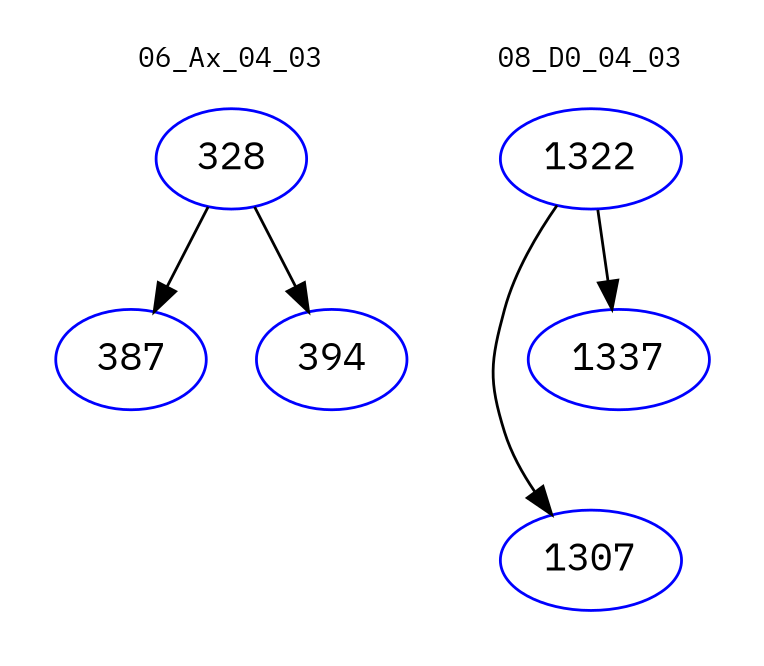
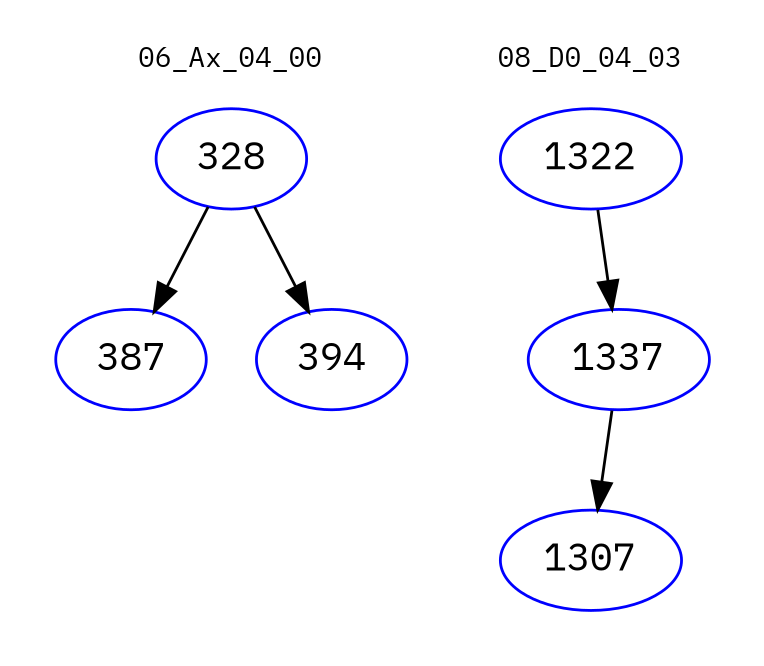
(231, 60) -> (231, 60)
(496, 346) -> (607, 446)
